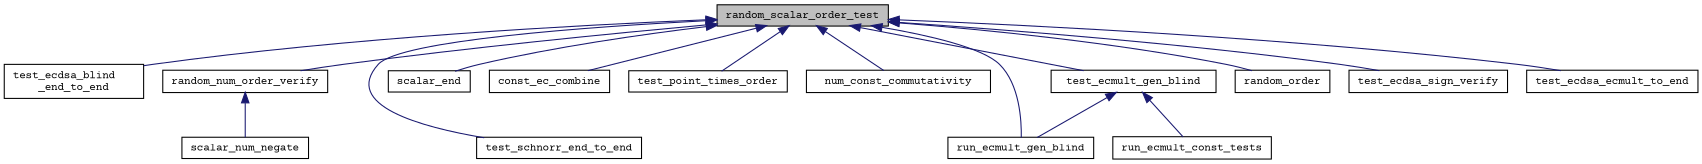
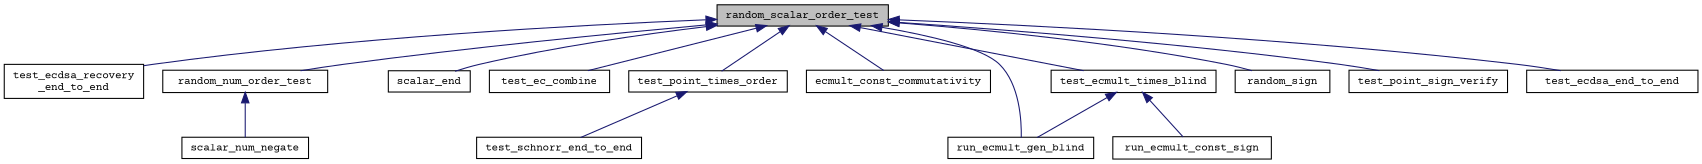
(463, 41) -> (629, 117)
(74, 81) -> (74, 81)
(245, 81) -> (245, 81)
(549, 81) -> (549, 81)
(898, 81) -> (898, 81)
(1134, 81) -> (1134, 81)
(1283, 81) -> (1283, 81)
(1428, 81) -> (1428, 81)
(1612, 81) -> (1612, 81)
(1192, 148) -> (1192, 148)
